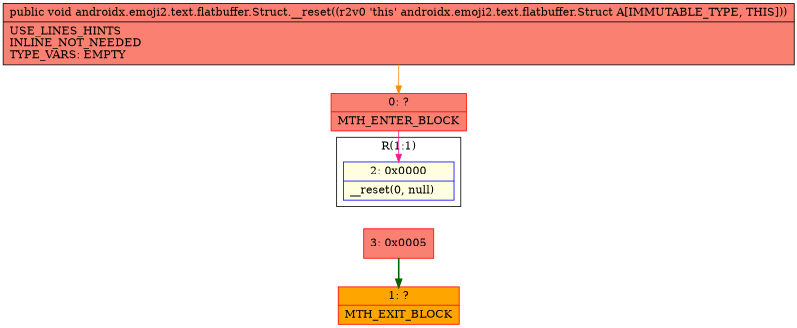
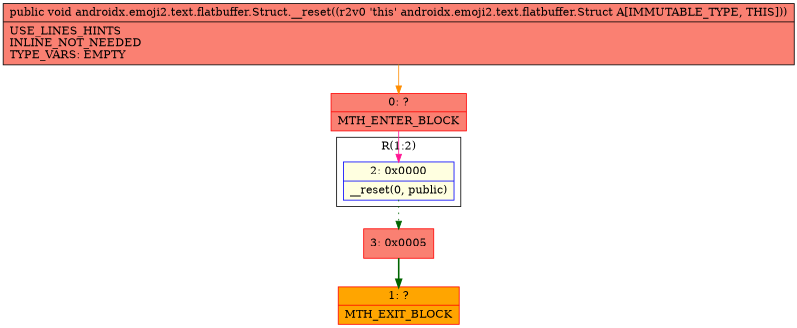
(399, 146) -> (399, 146)
(392, 190) -> (399, 190)
none -> (399, 212)
